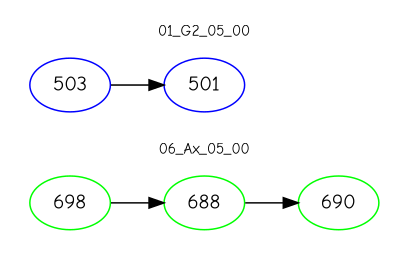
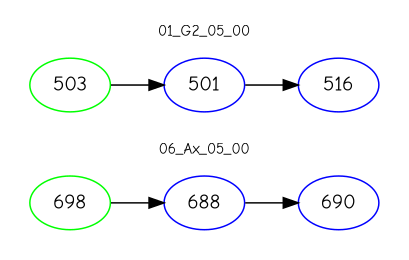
(70, 85) -> (70, 85)
none -> (339, 85)
(204, 203) -> (204, 203)
(339, 203) -> (339, 203)
